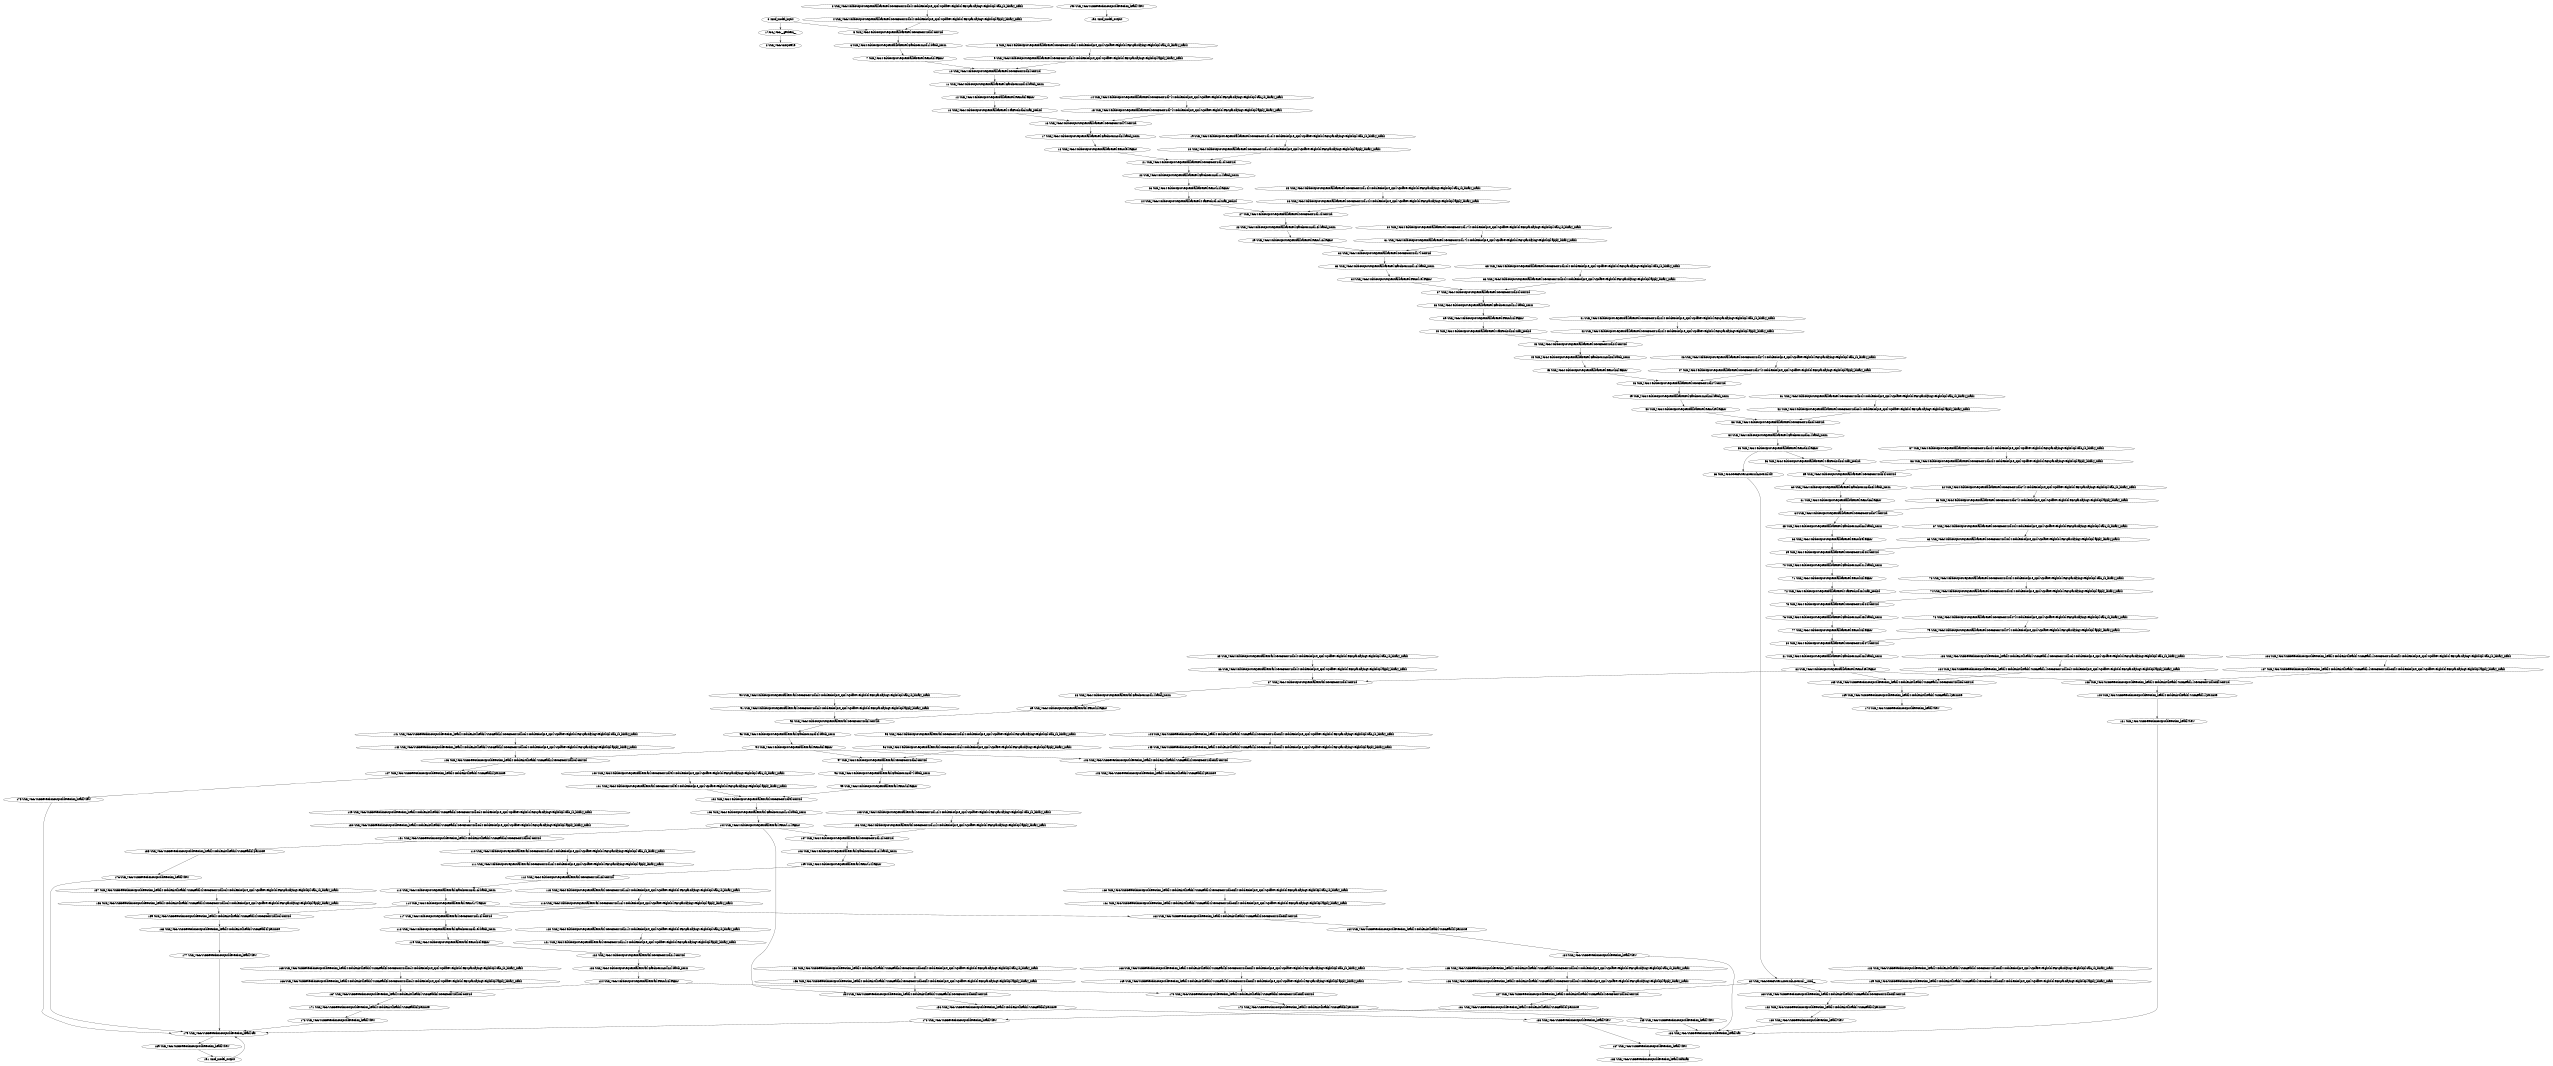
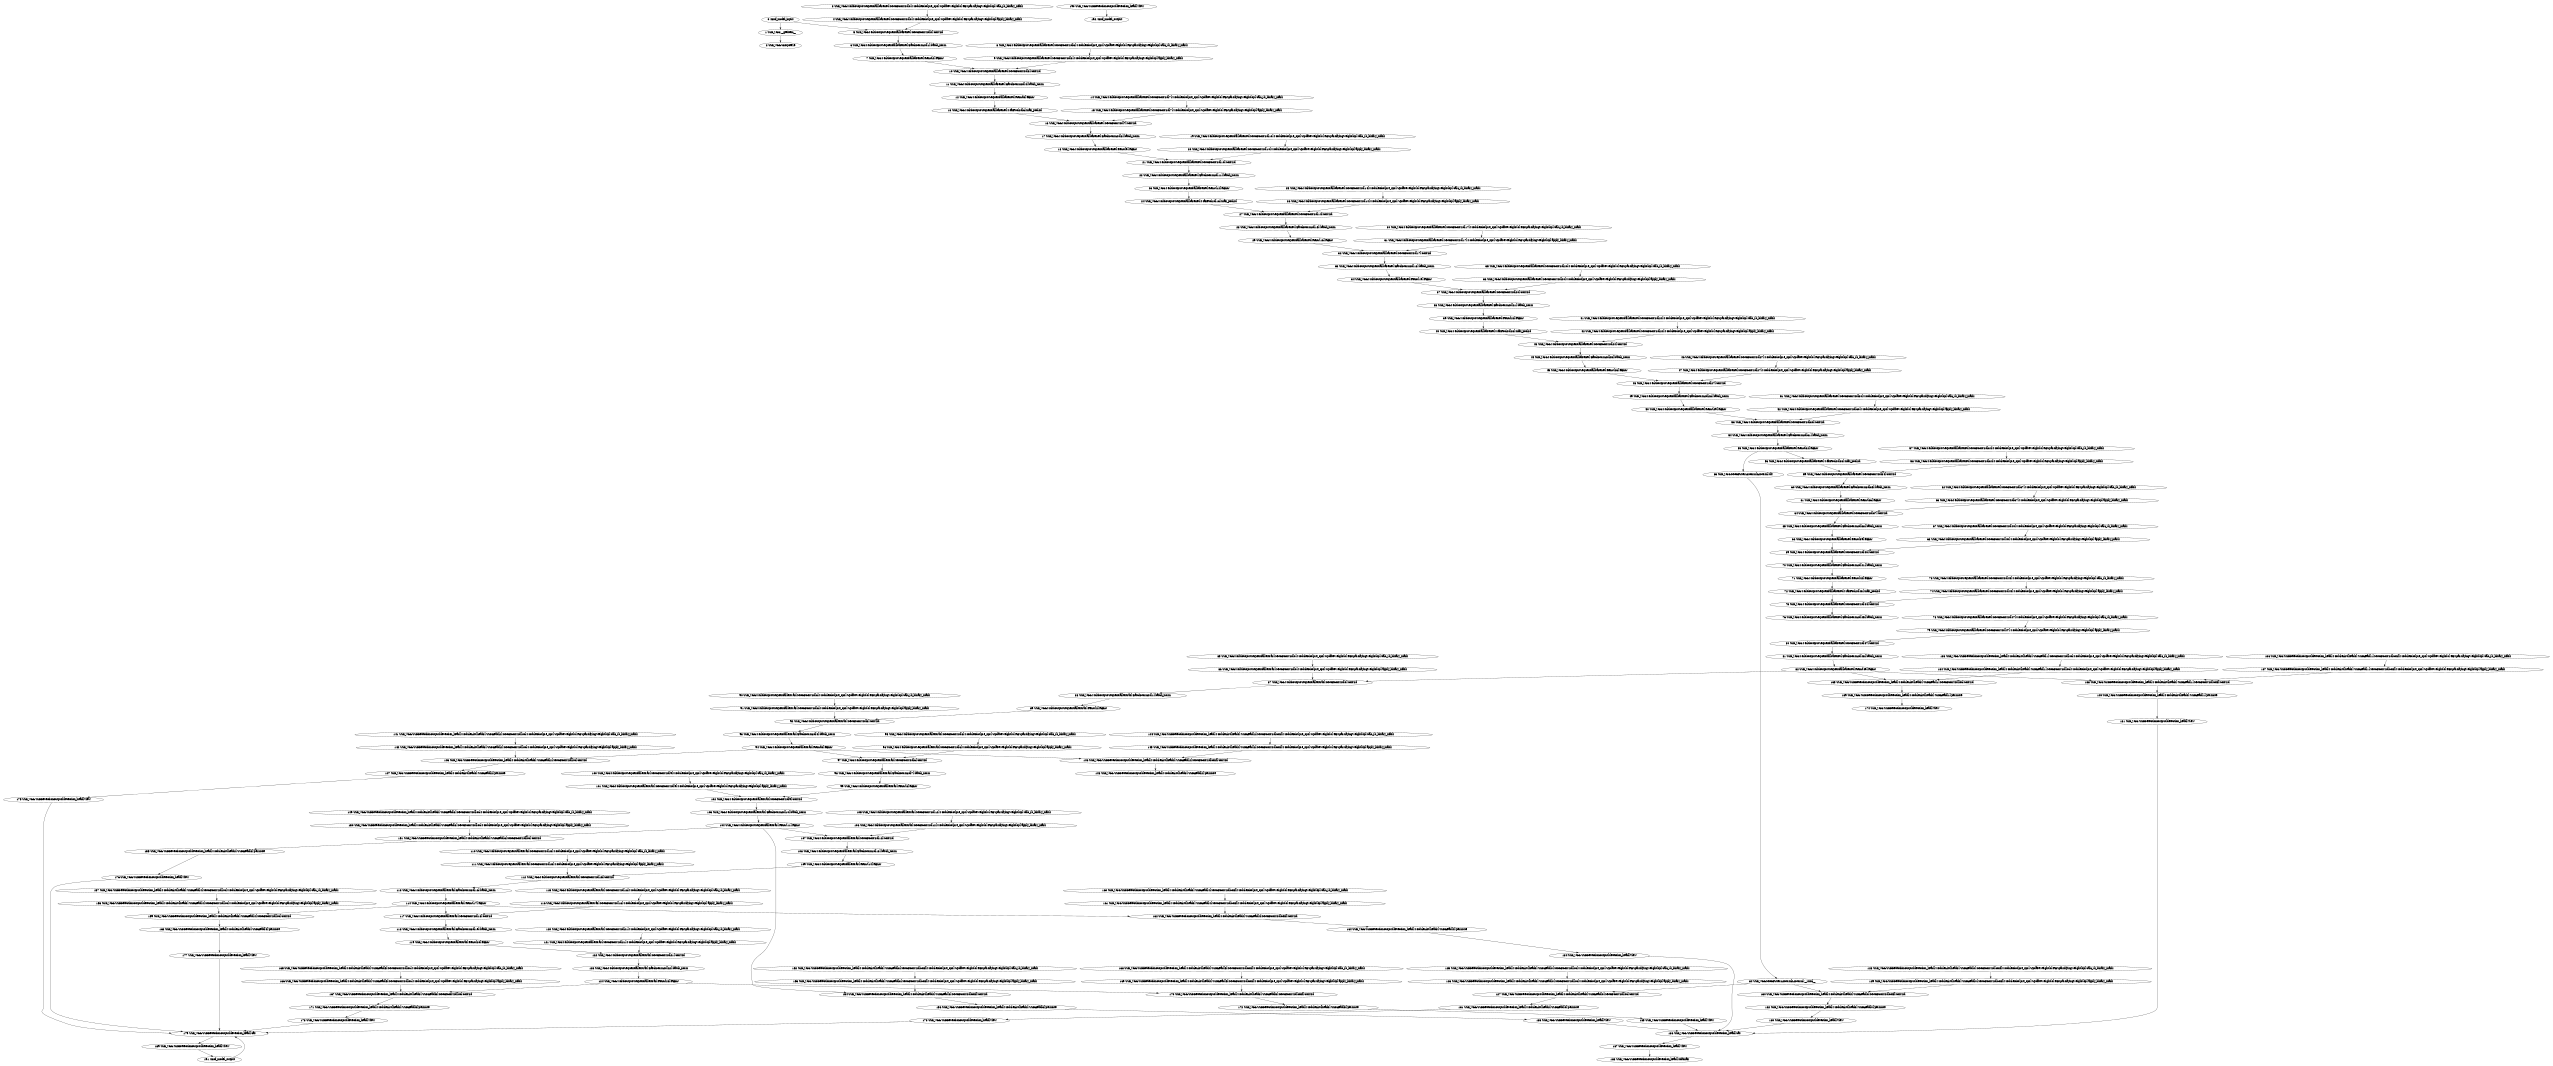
(780, 33) -> (780, 33)
(1832, 631) -> none
(1611, 1033) -> (1678, 1040)
